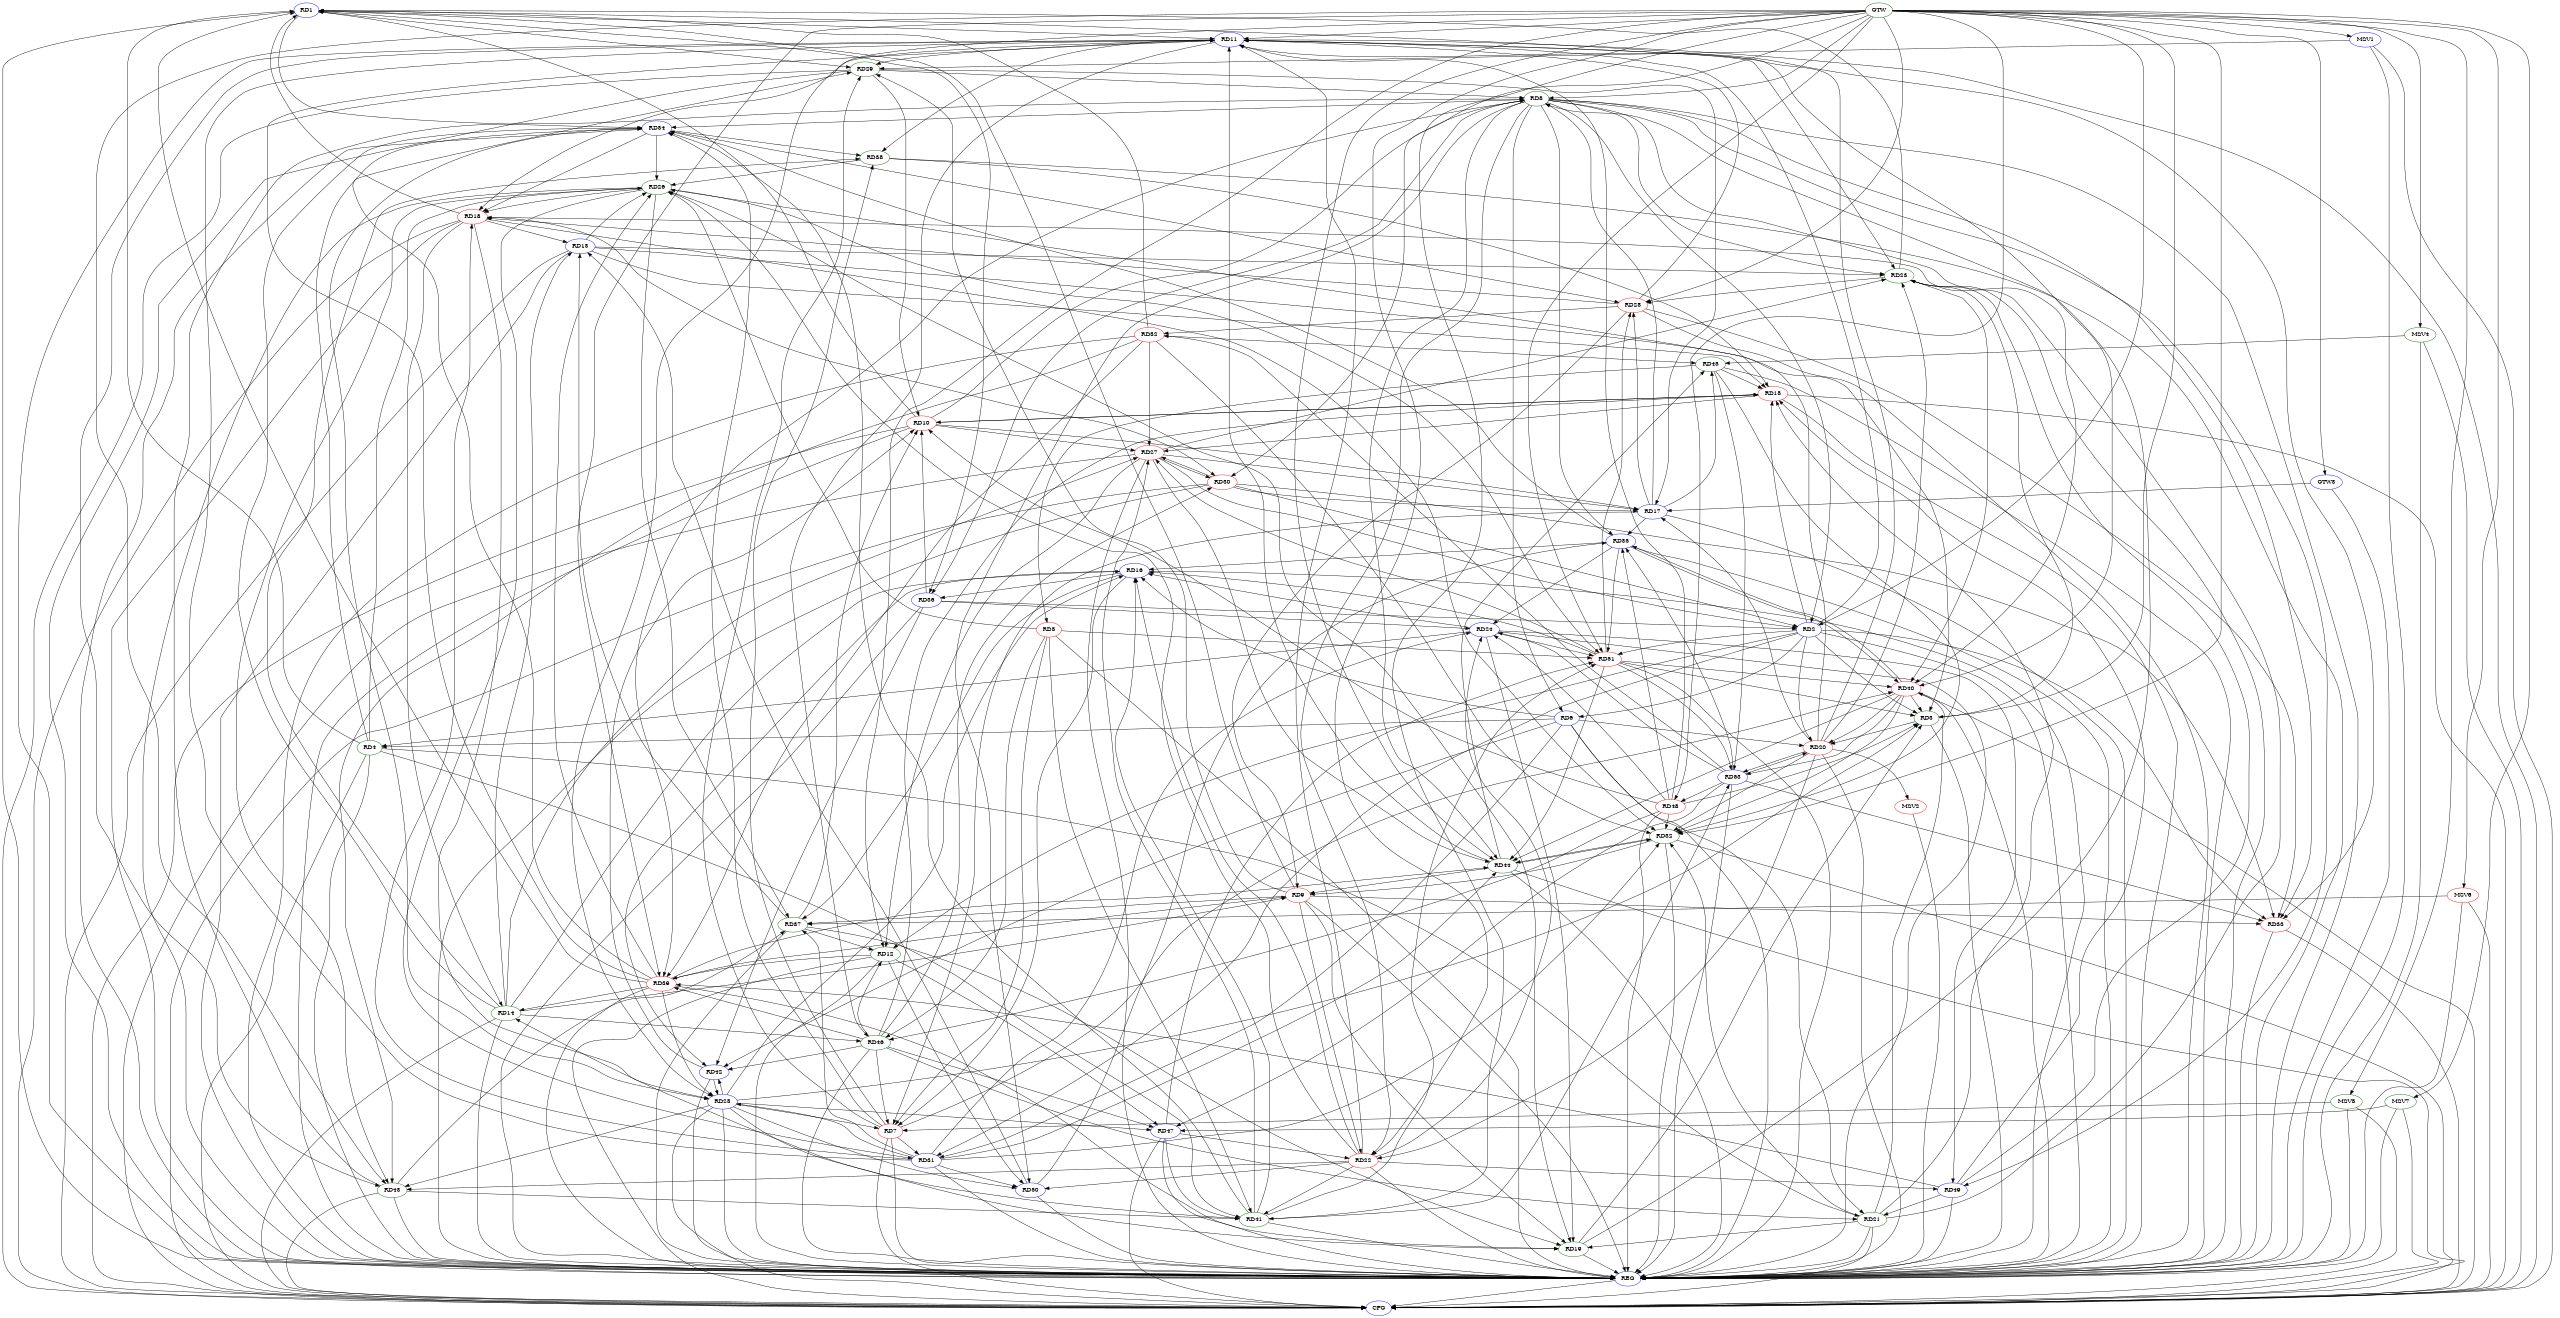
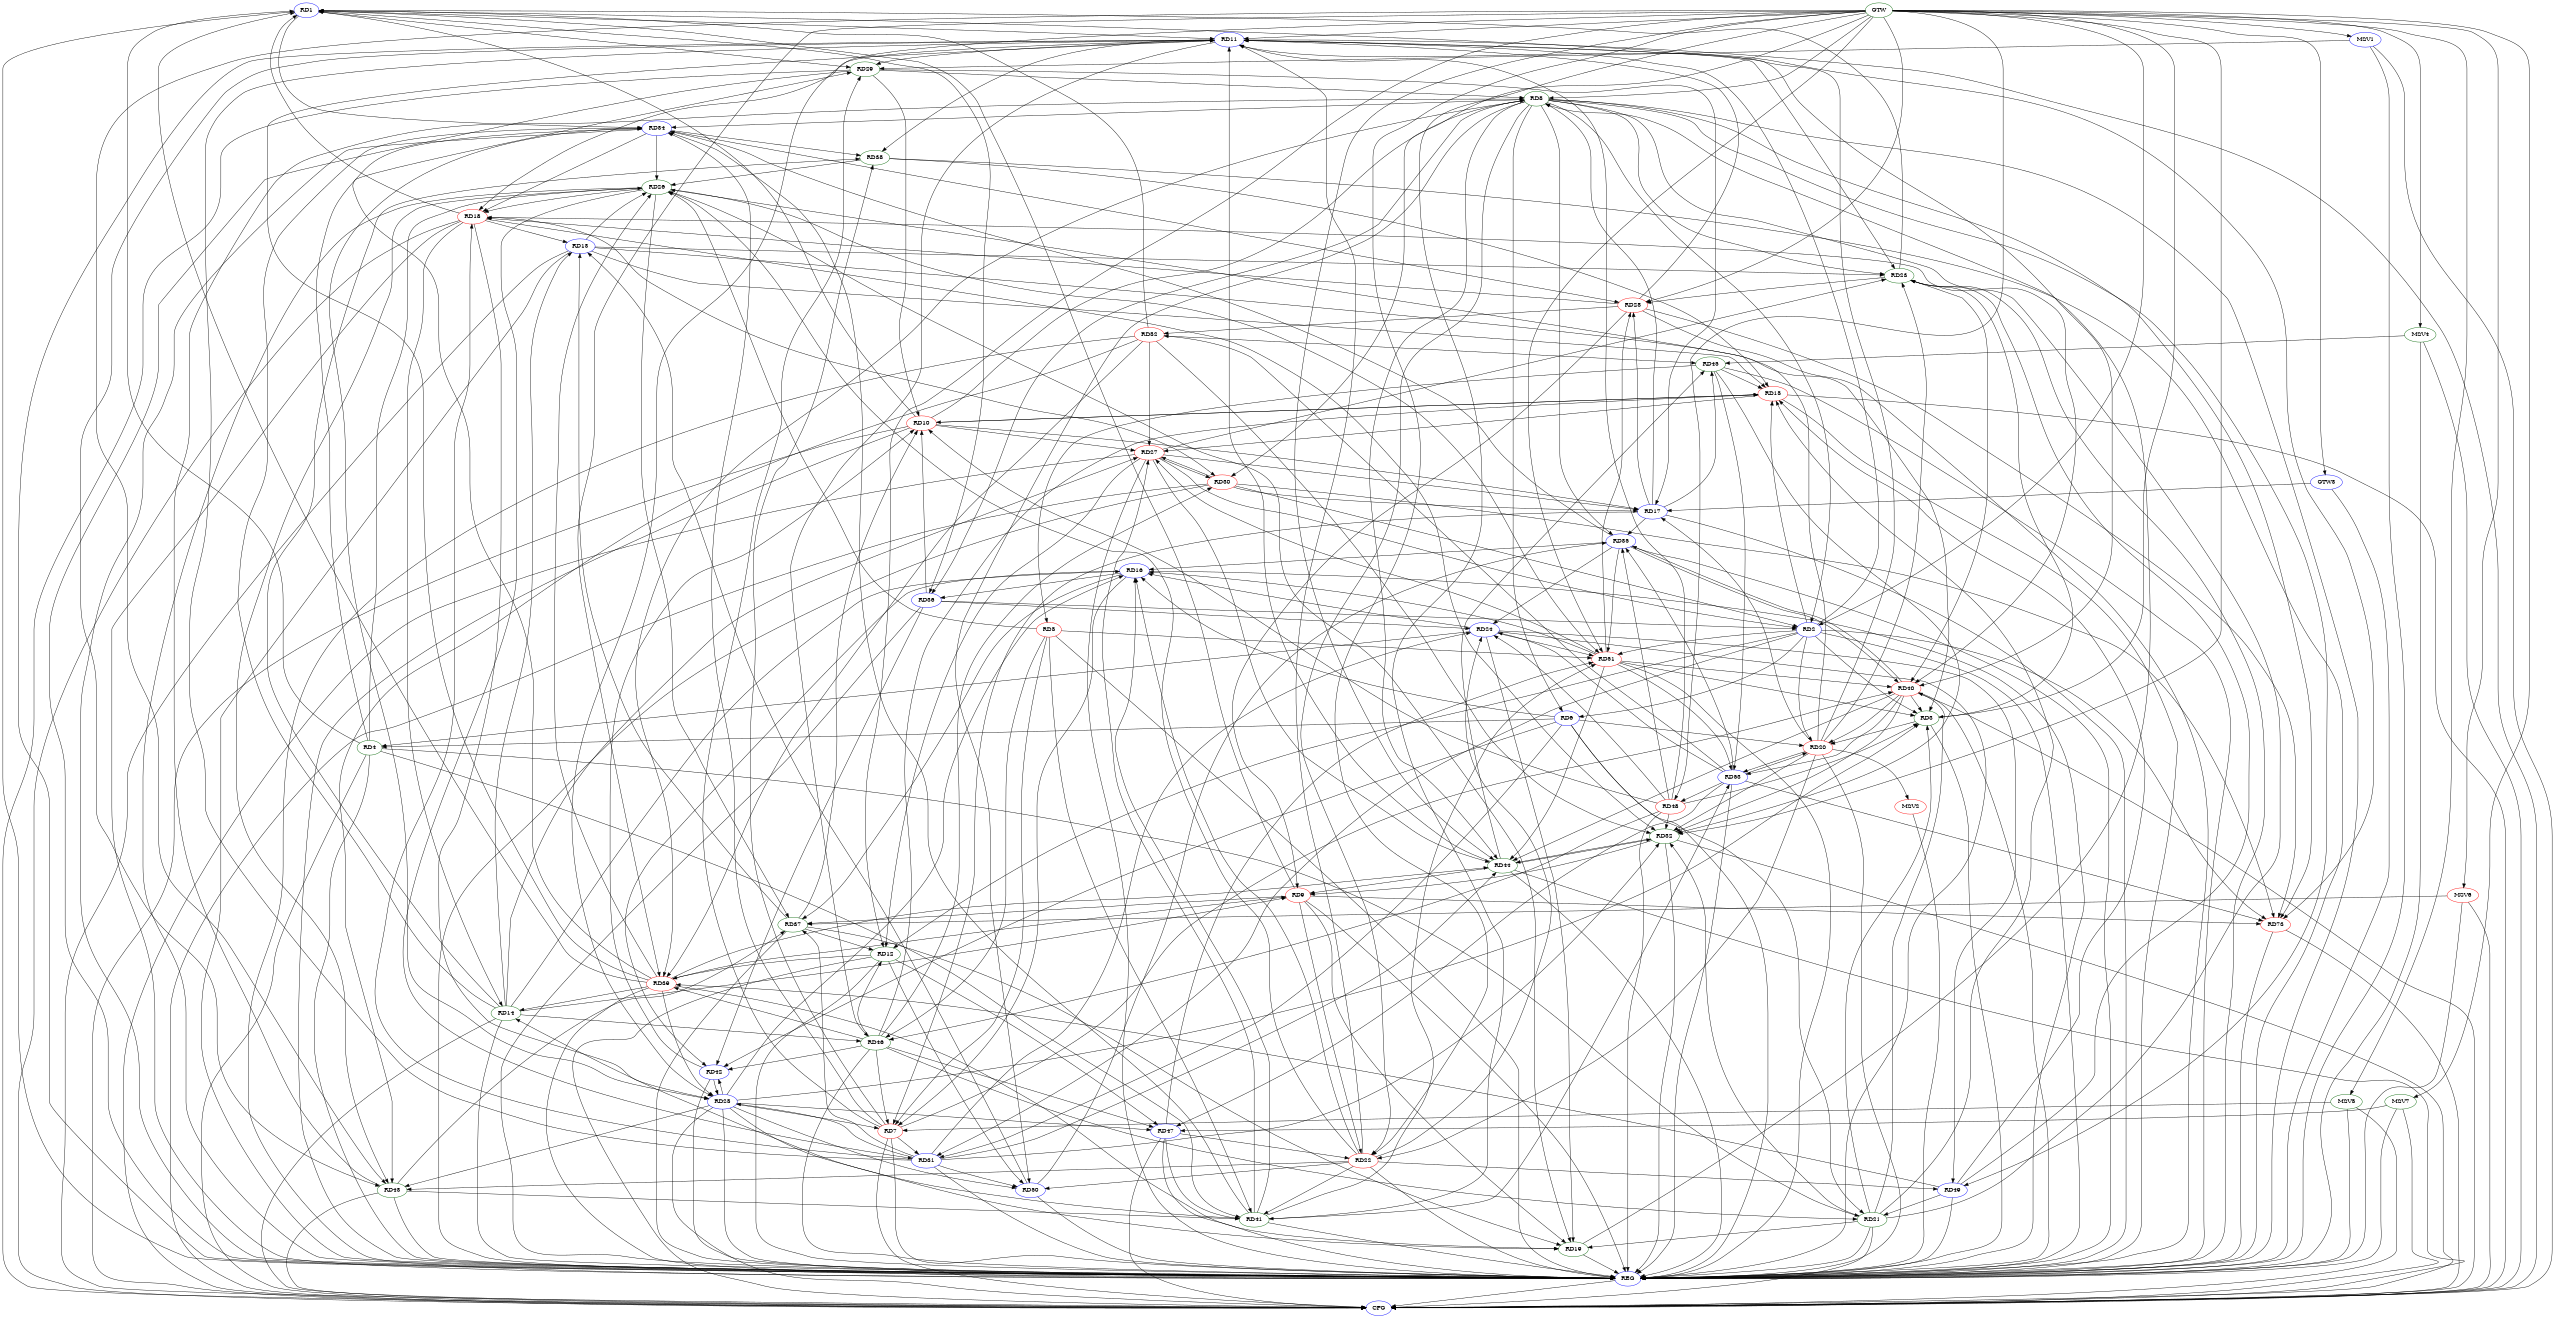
(1072, 498) -> none
(2276, 925) -> (2276, 925)
(1750, 986) -> (1854, 963)
